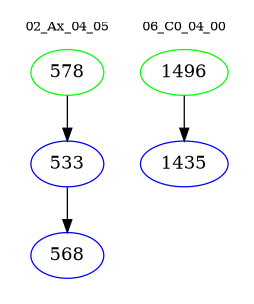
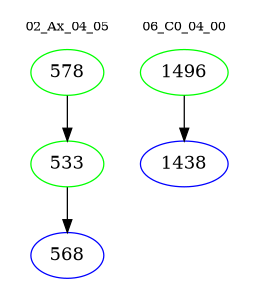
(67, 164) -> (67, 164)
(184, 164) -> (184, 164)
